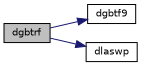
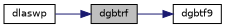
(63, 41) -> (68, 14)
